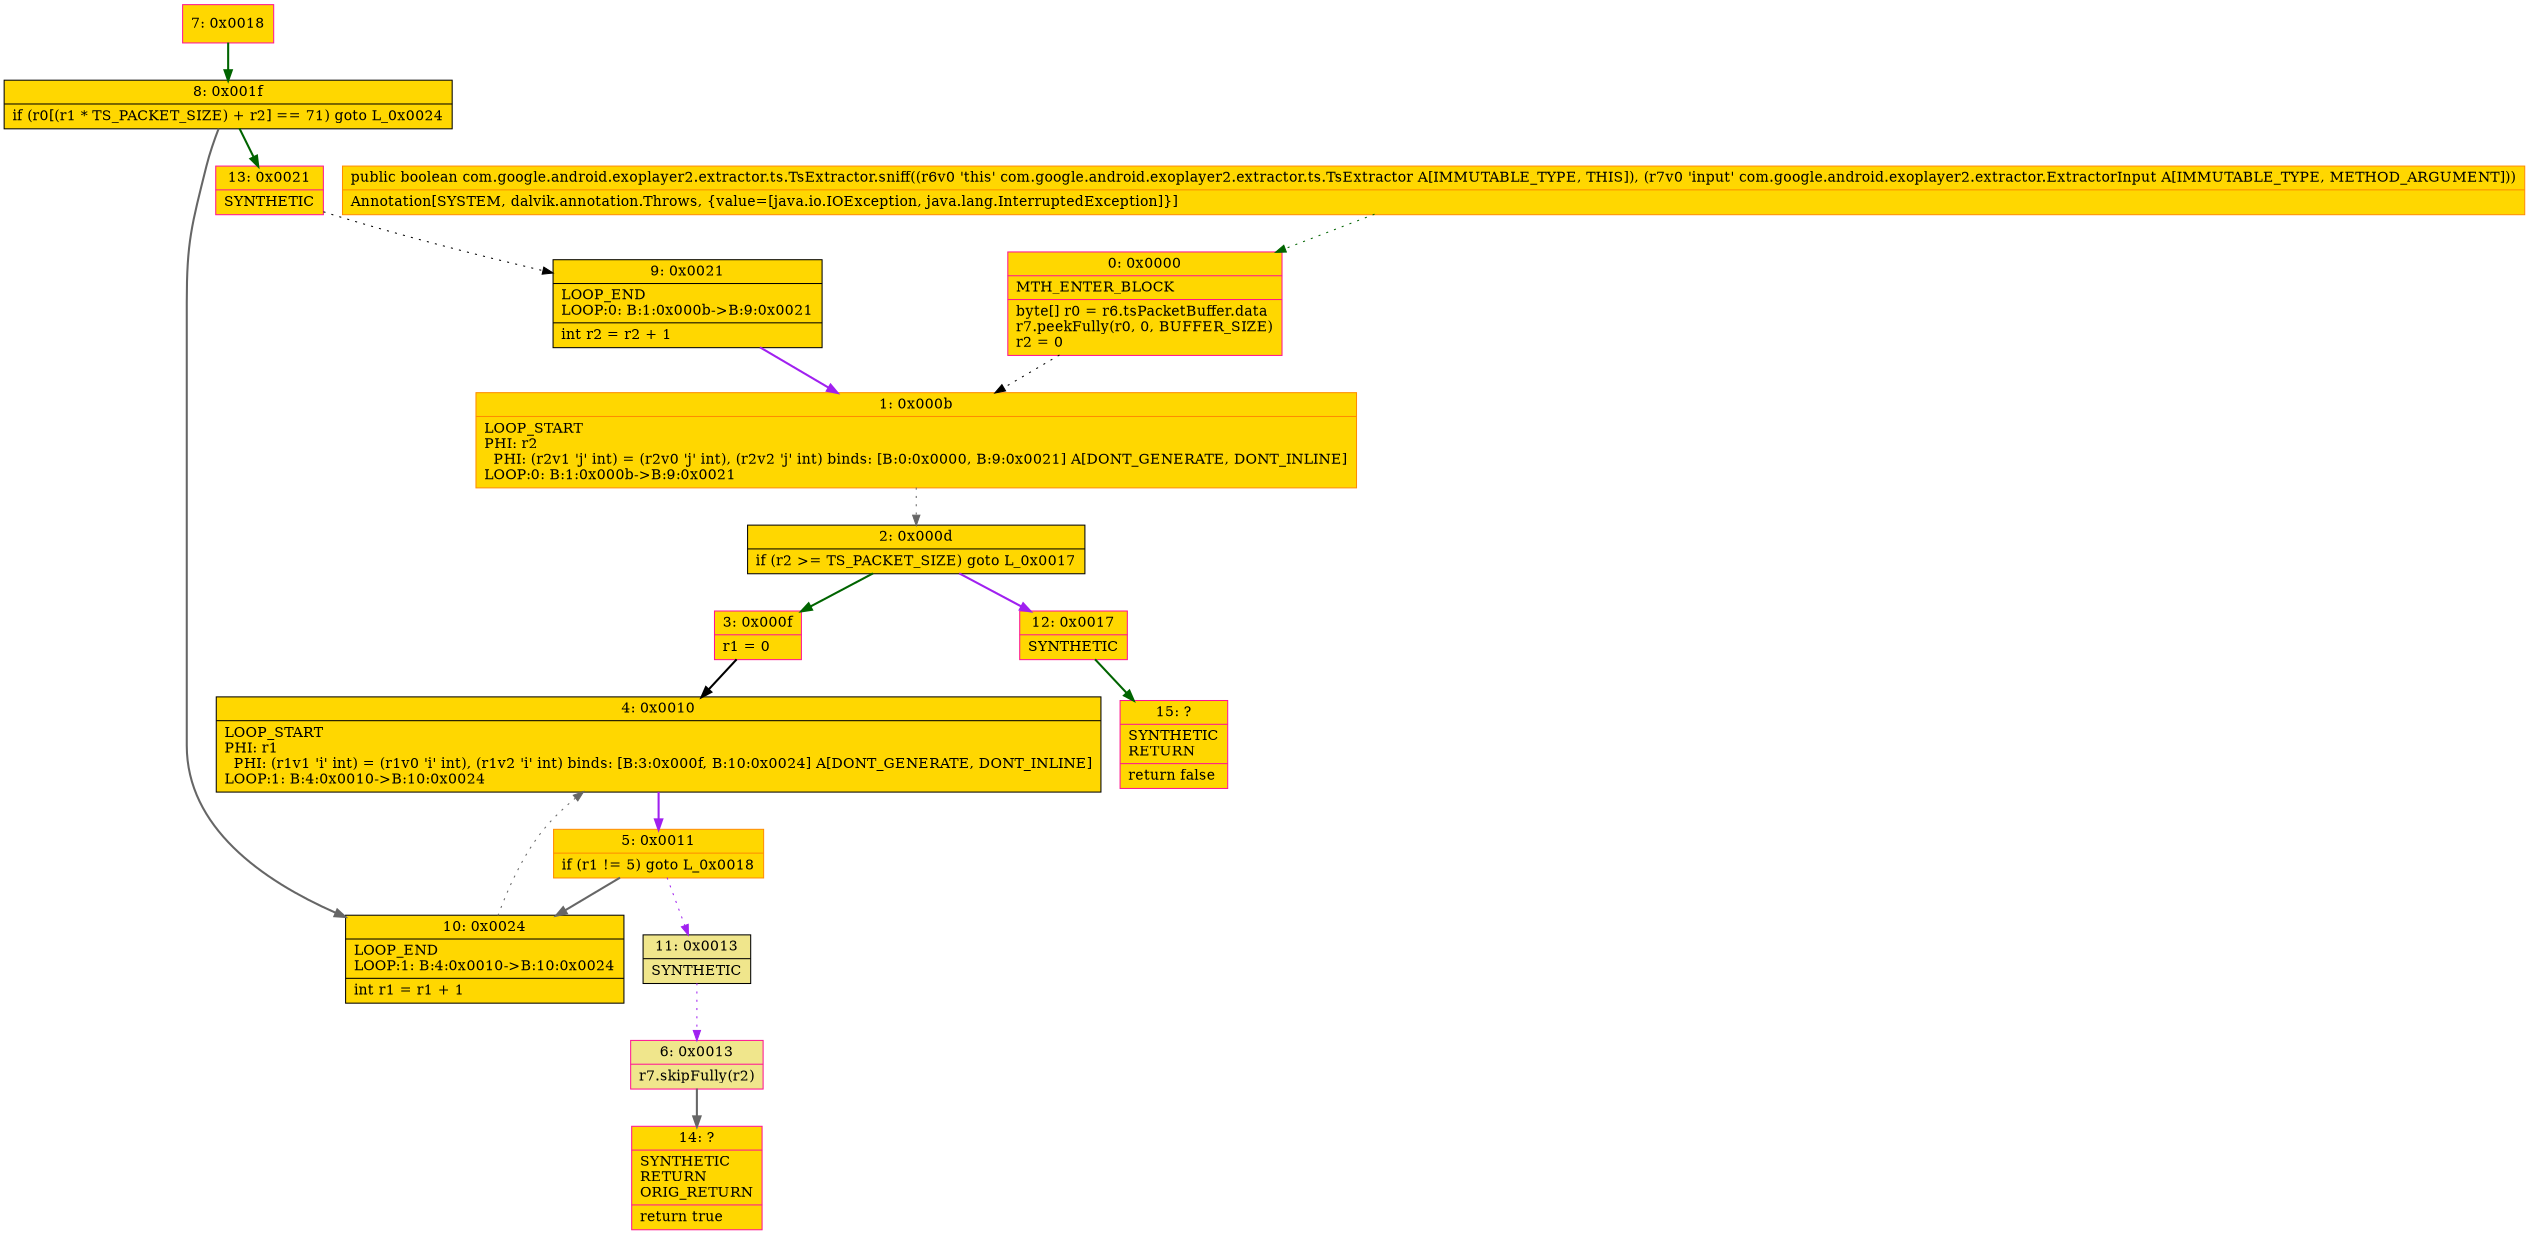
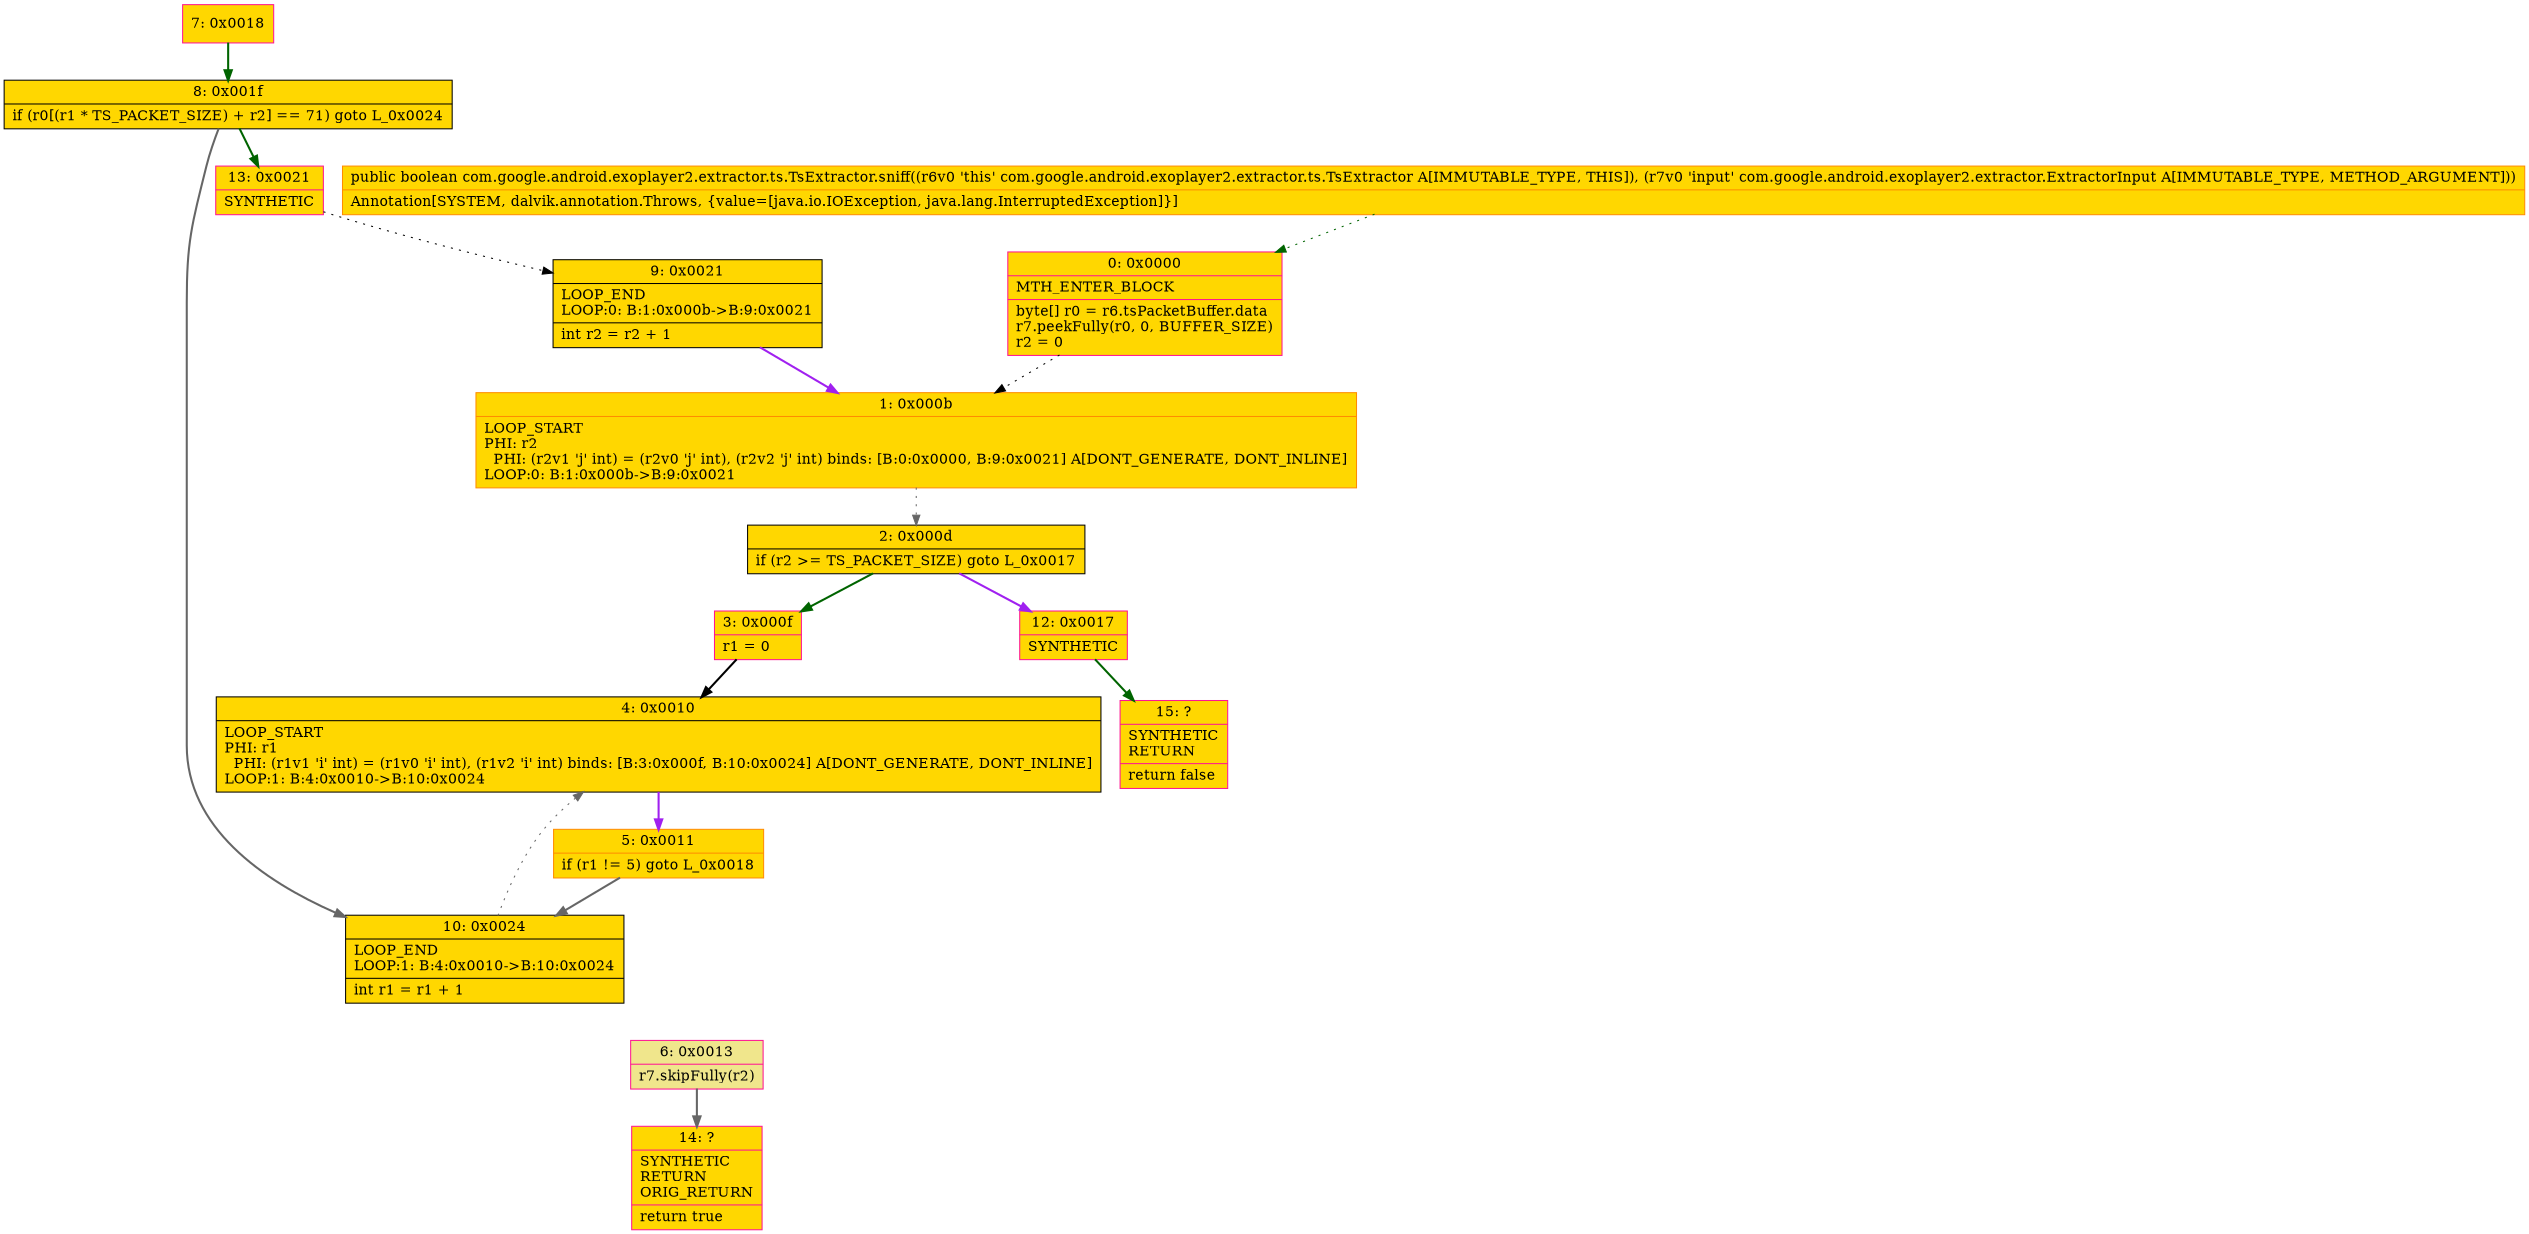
(697, 959) -> none
